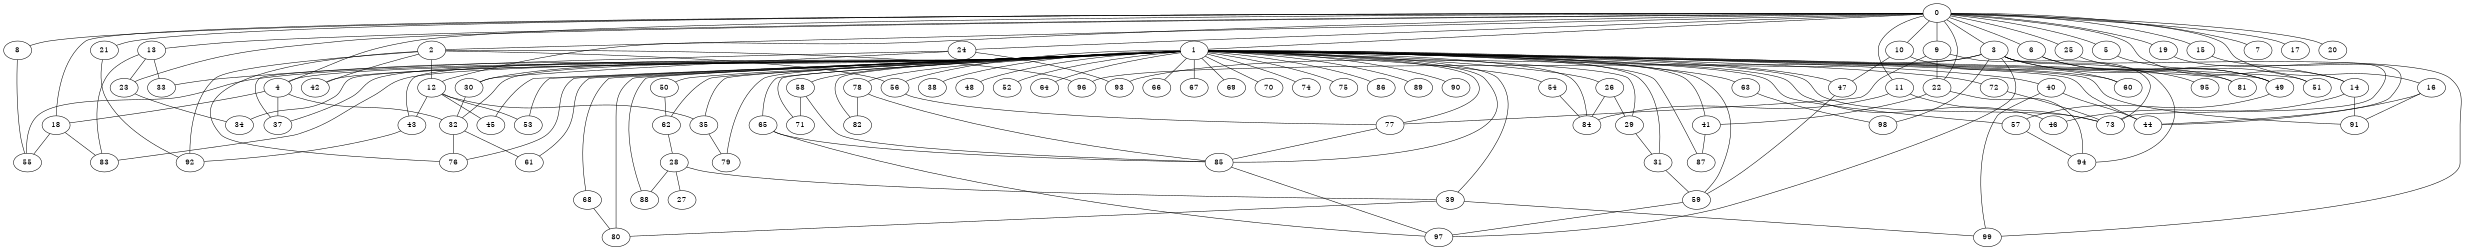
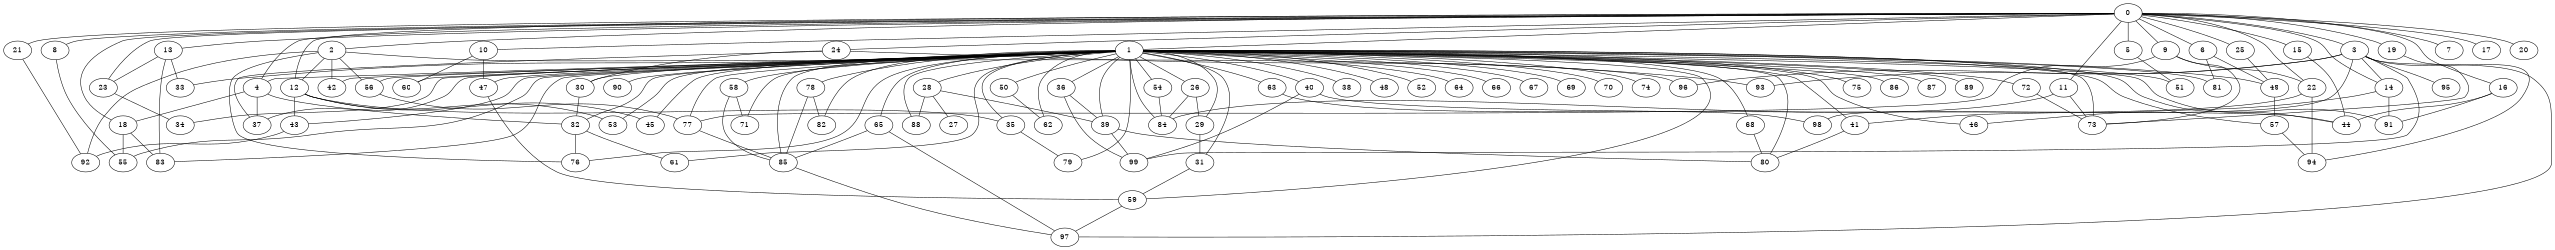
none -> (1061, 88)
(670, 144) -> (986, 69)
(1704, 144) -> (1811, 145)
